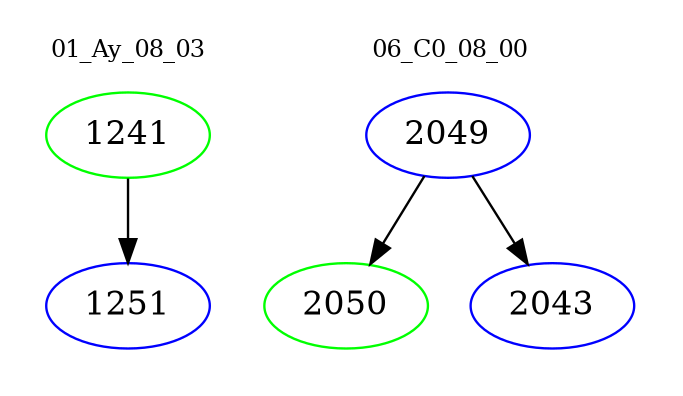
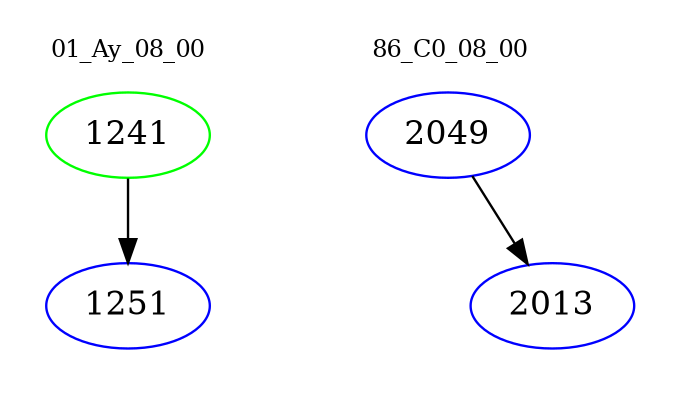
(128, 51) -> (128, 51)
(450, 51) -> (450, 51)
(346, 306) -> none
(552, 306) -> (552, 306)
